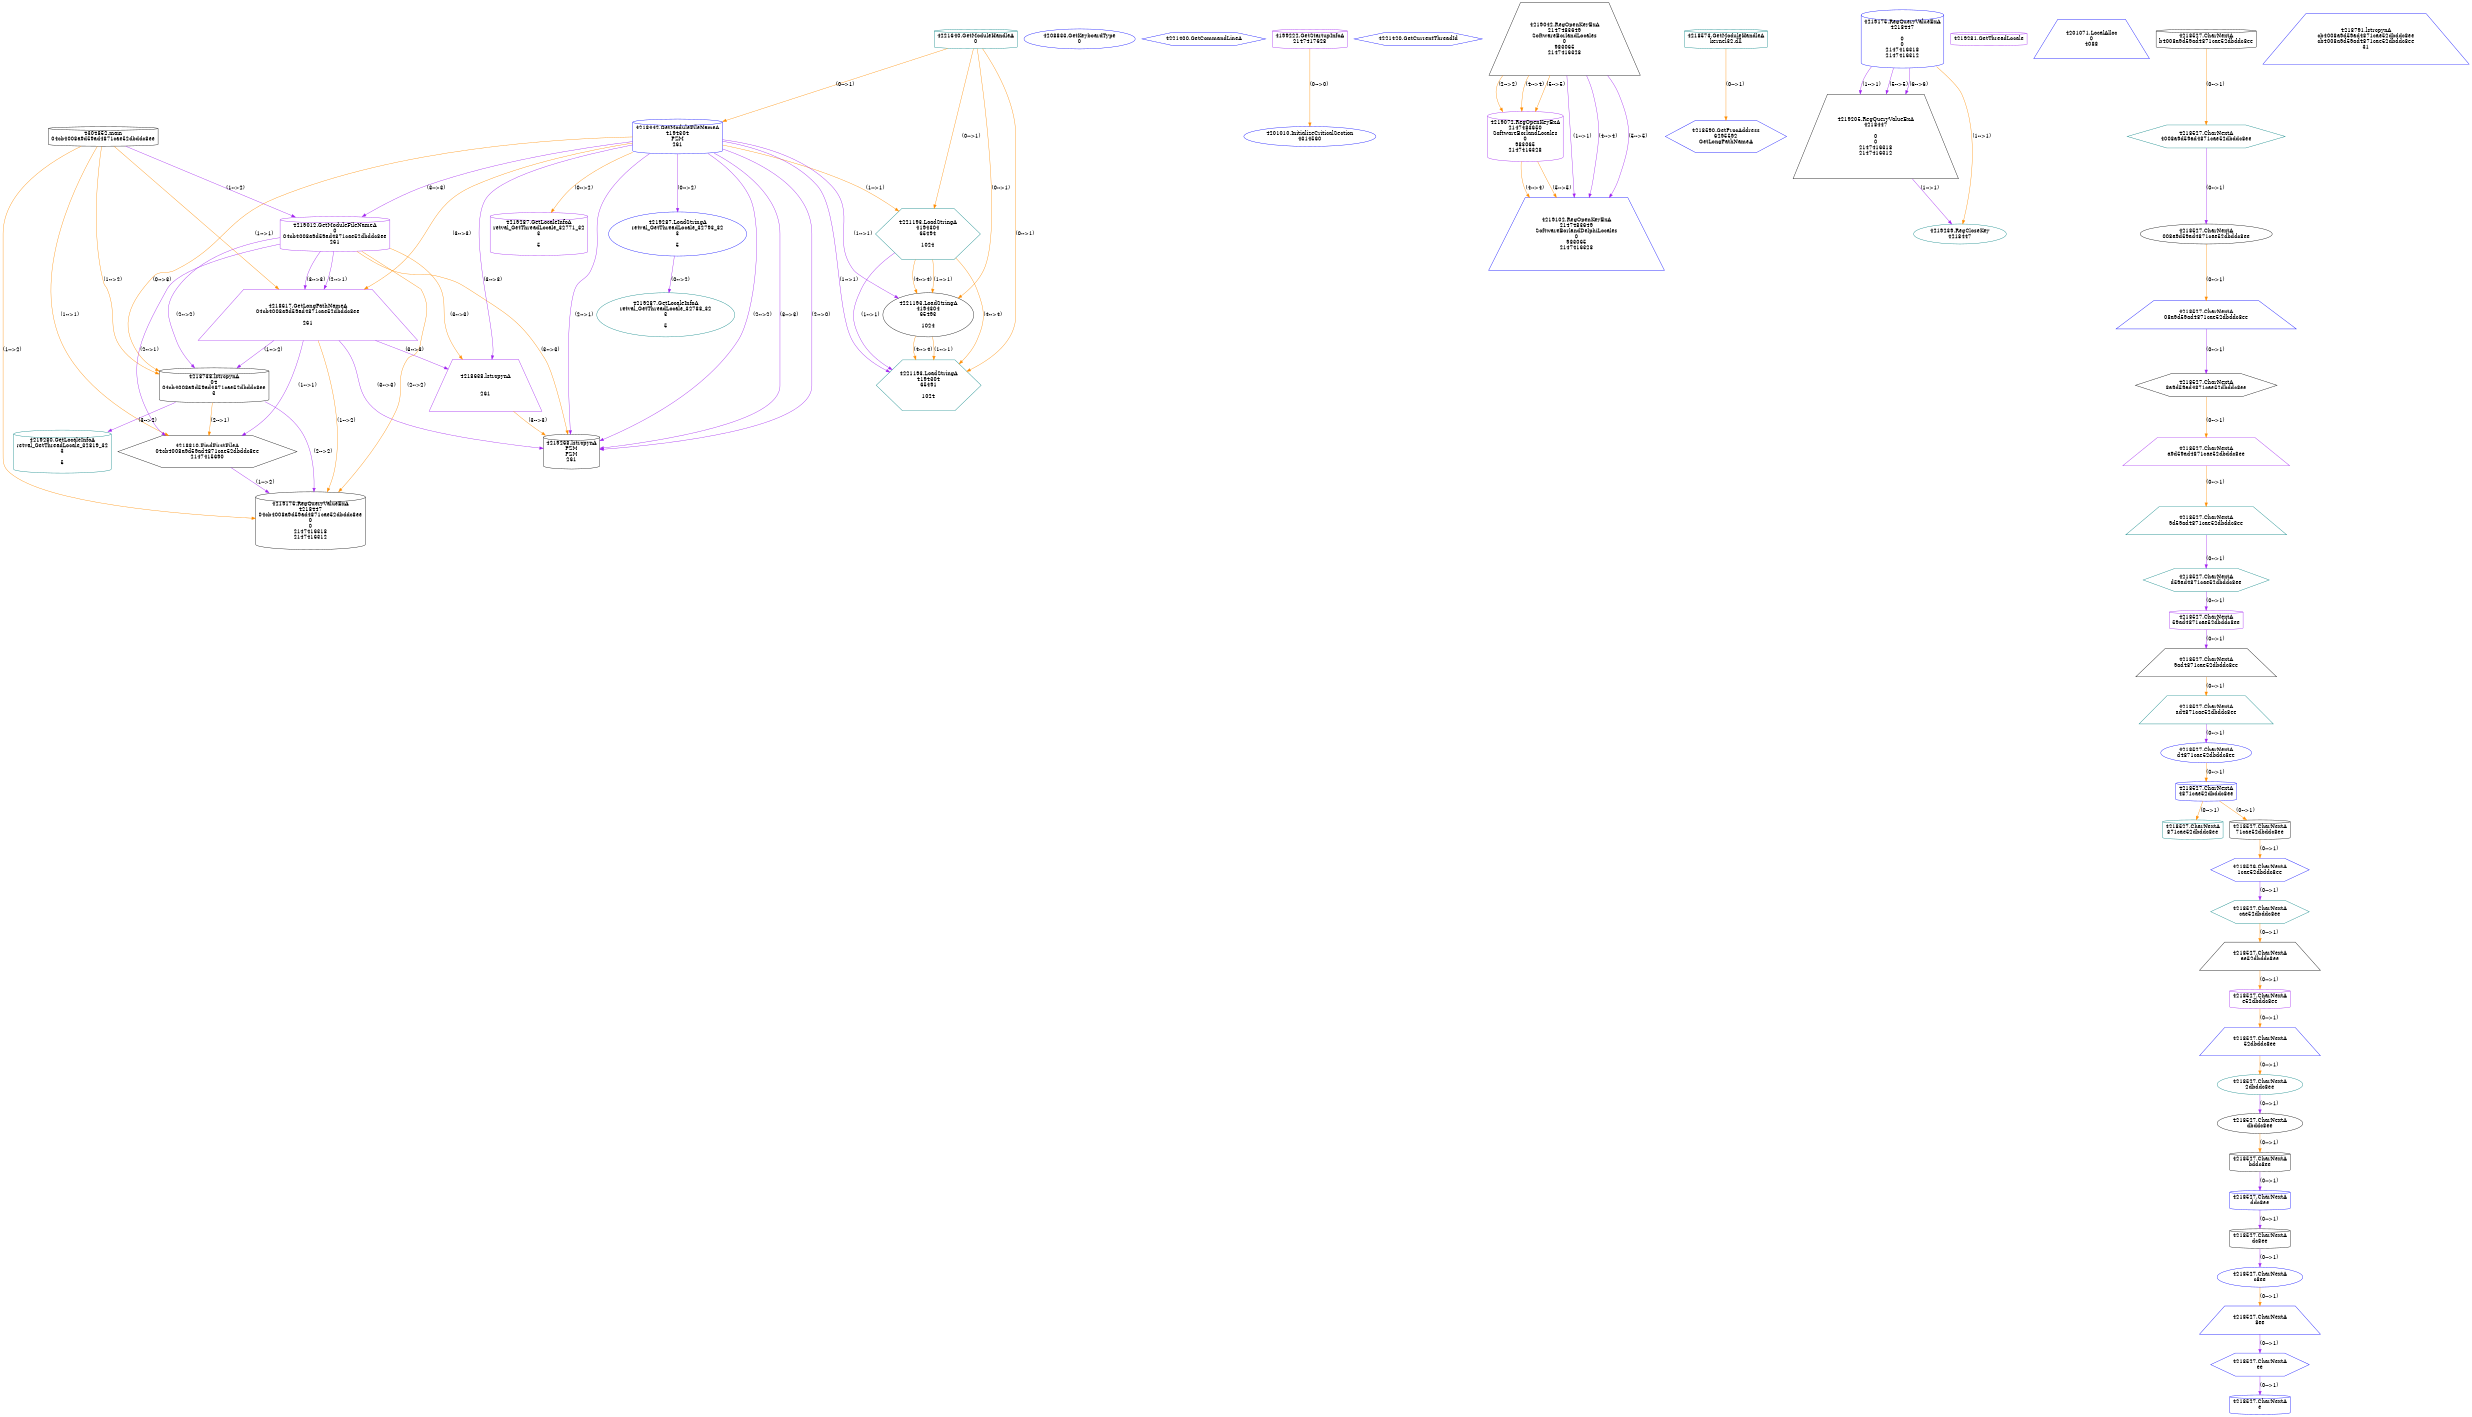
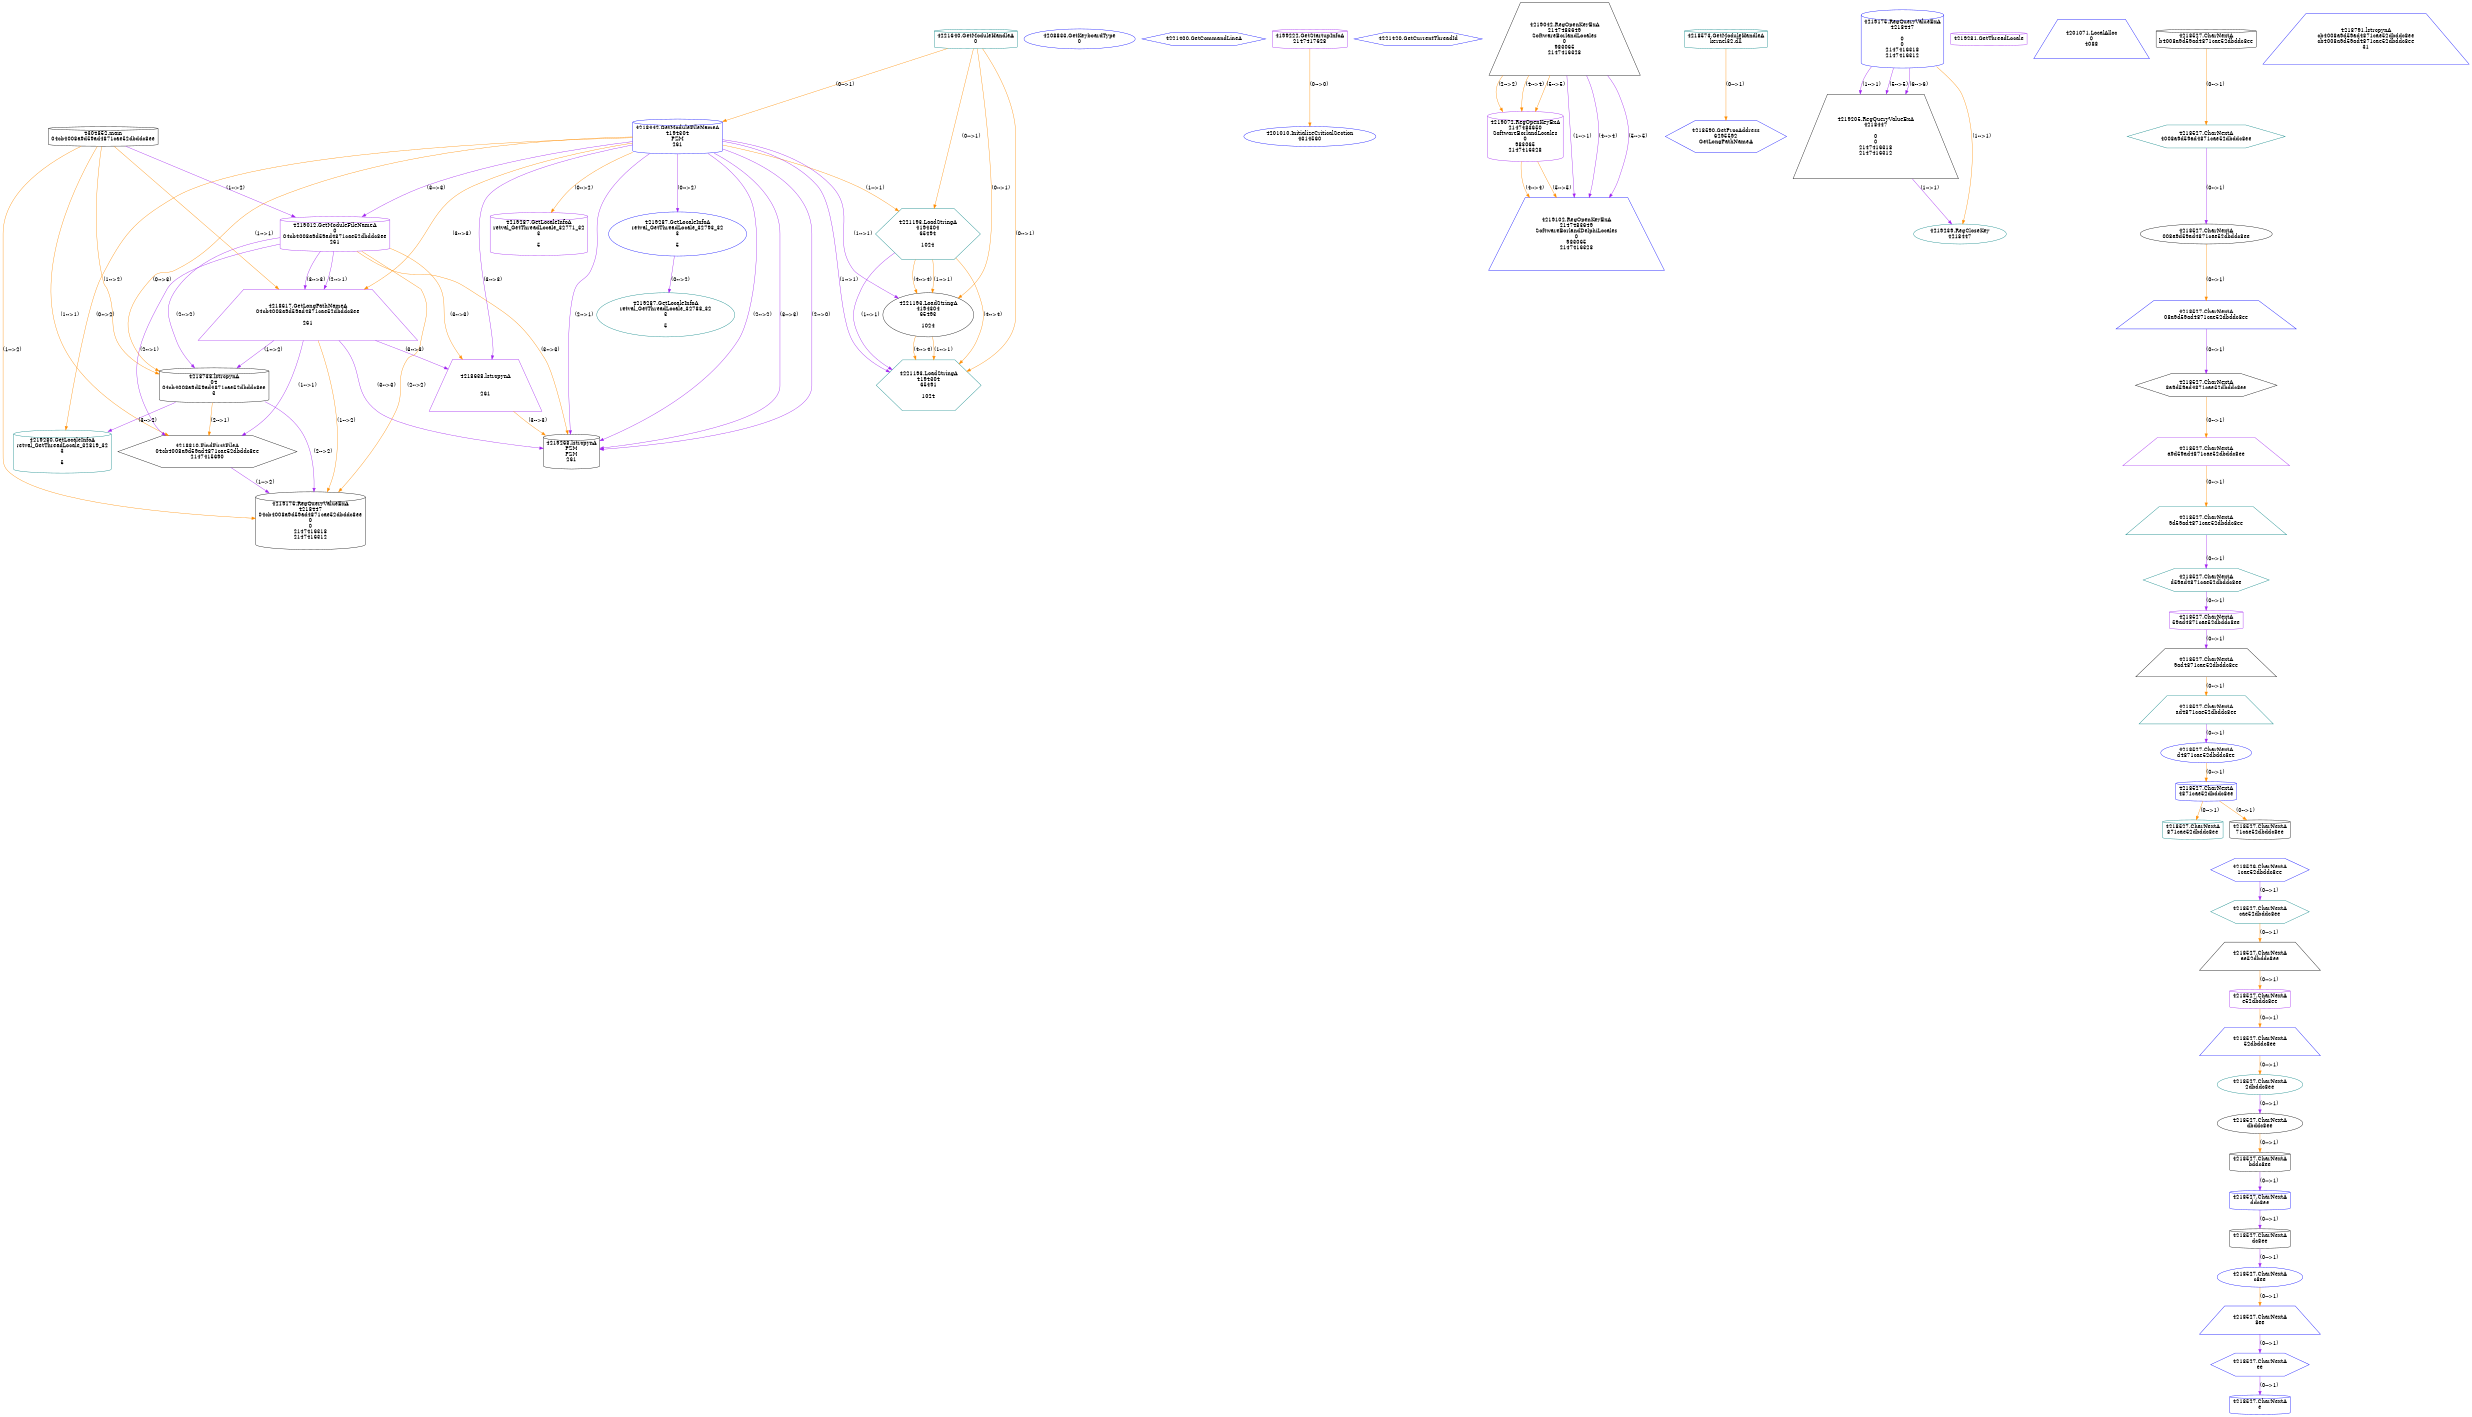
none -> (270, 168)
(678, 234) -> (678, 234)
(2260, 847) -> none
